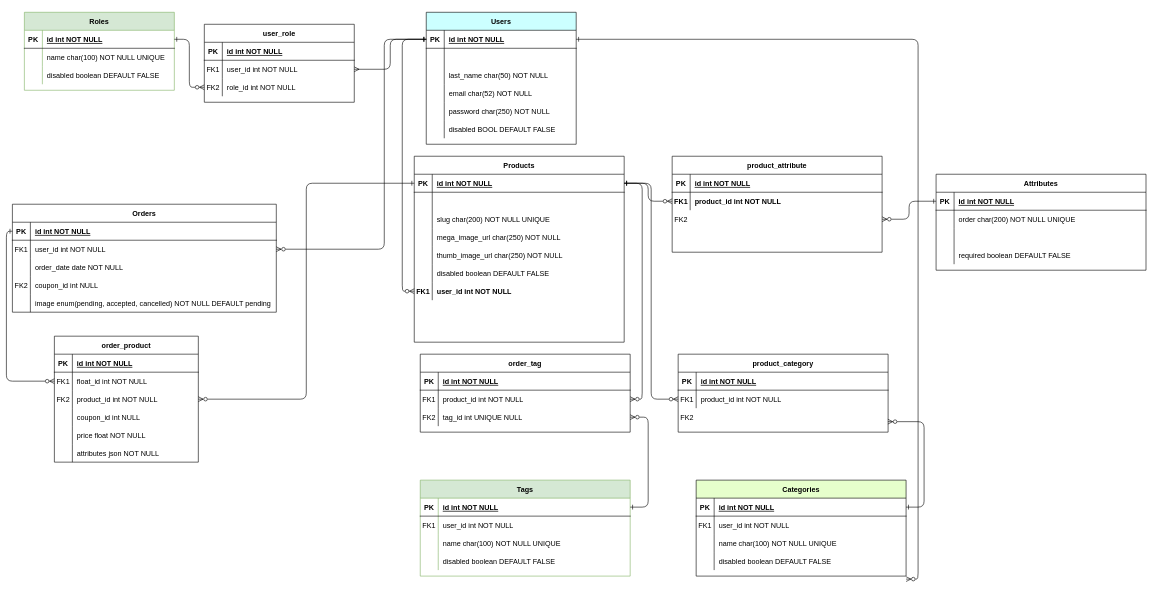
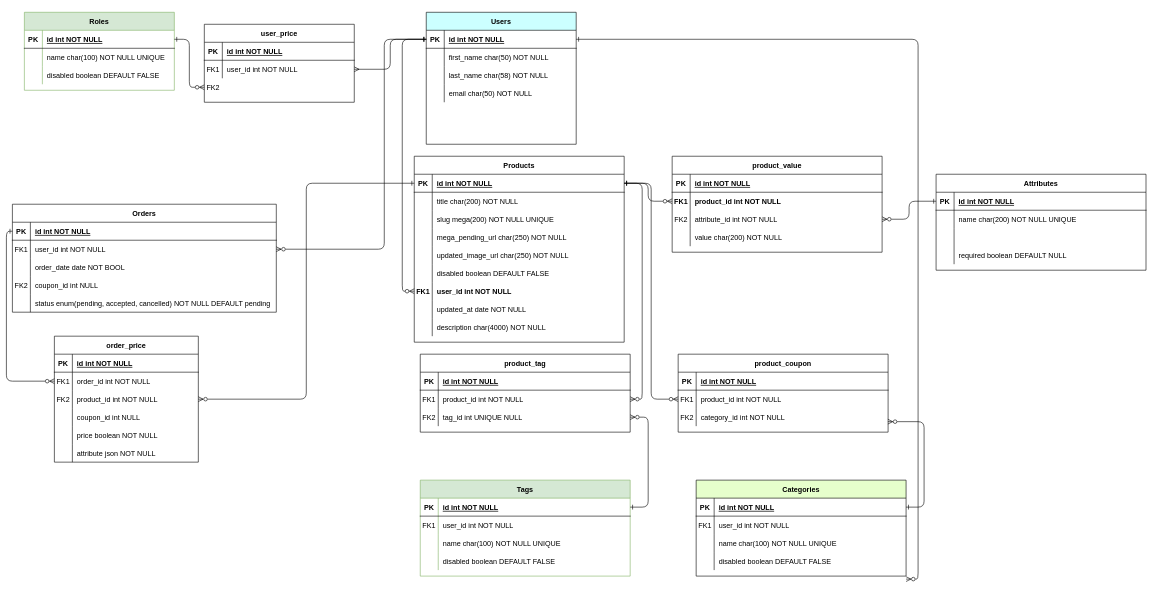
(279, 34) -> (279, 34)
none -> (510, 57)
(499, 76) -> (499, 76)
(288, 87) -> none
(490, 94) -> (490, 94)
(510, 111) -> none
(510, 129) -> none
(777, 166) -> (777, 166)
none -> (528, 201)
none -> (786, 219)
(493, 220) -> (493, 220)
(1018, 220) -> (1016, 220)
none -> (786, 237)
(500, 238) -> (504, 238)
(502, 256) -> (506, 256)
(1015, 256) -> (1013, 256)
(80, 268) -> (80, 268)
(153, 304) -> (156, 304)
none -> (528, 309)
none -> (528, 327)
(126, 346) -> (126, 346)
(525, 364) -> (525, 364)
(783, 364) -> (783, 364)
(114, 382) -> (114, 382)
none -> (792, 417)
(112, 436) -> (116, 436)
(121, 454) -> (119, 454)
